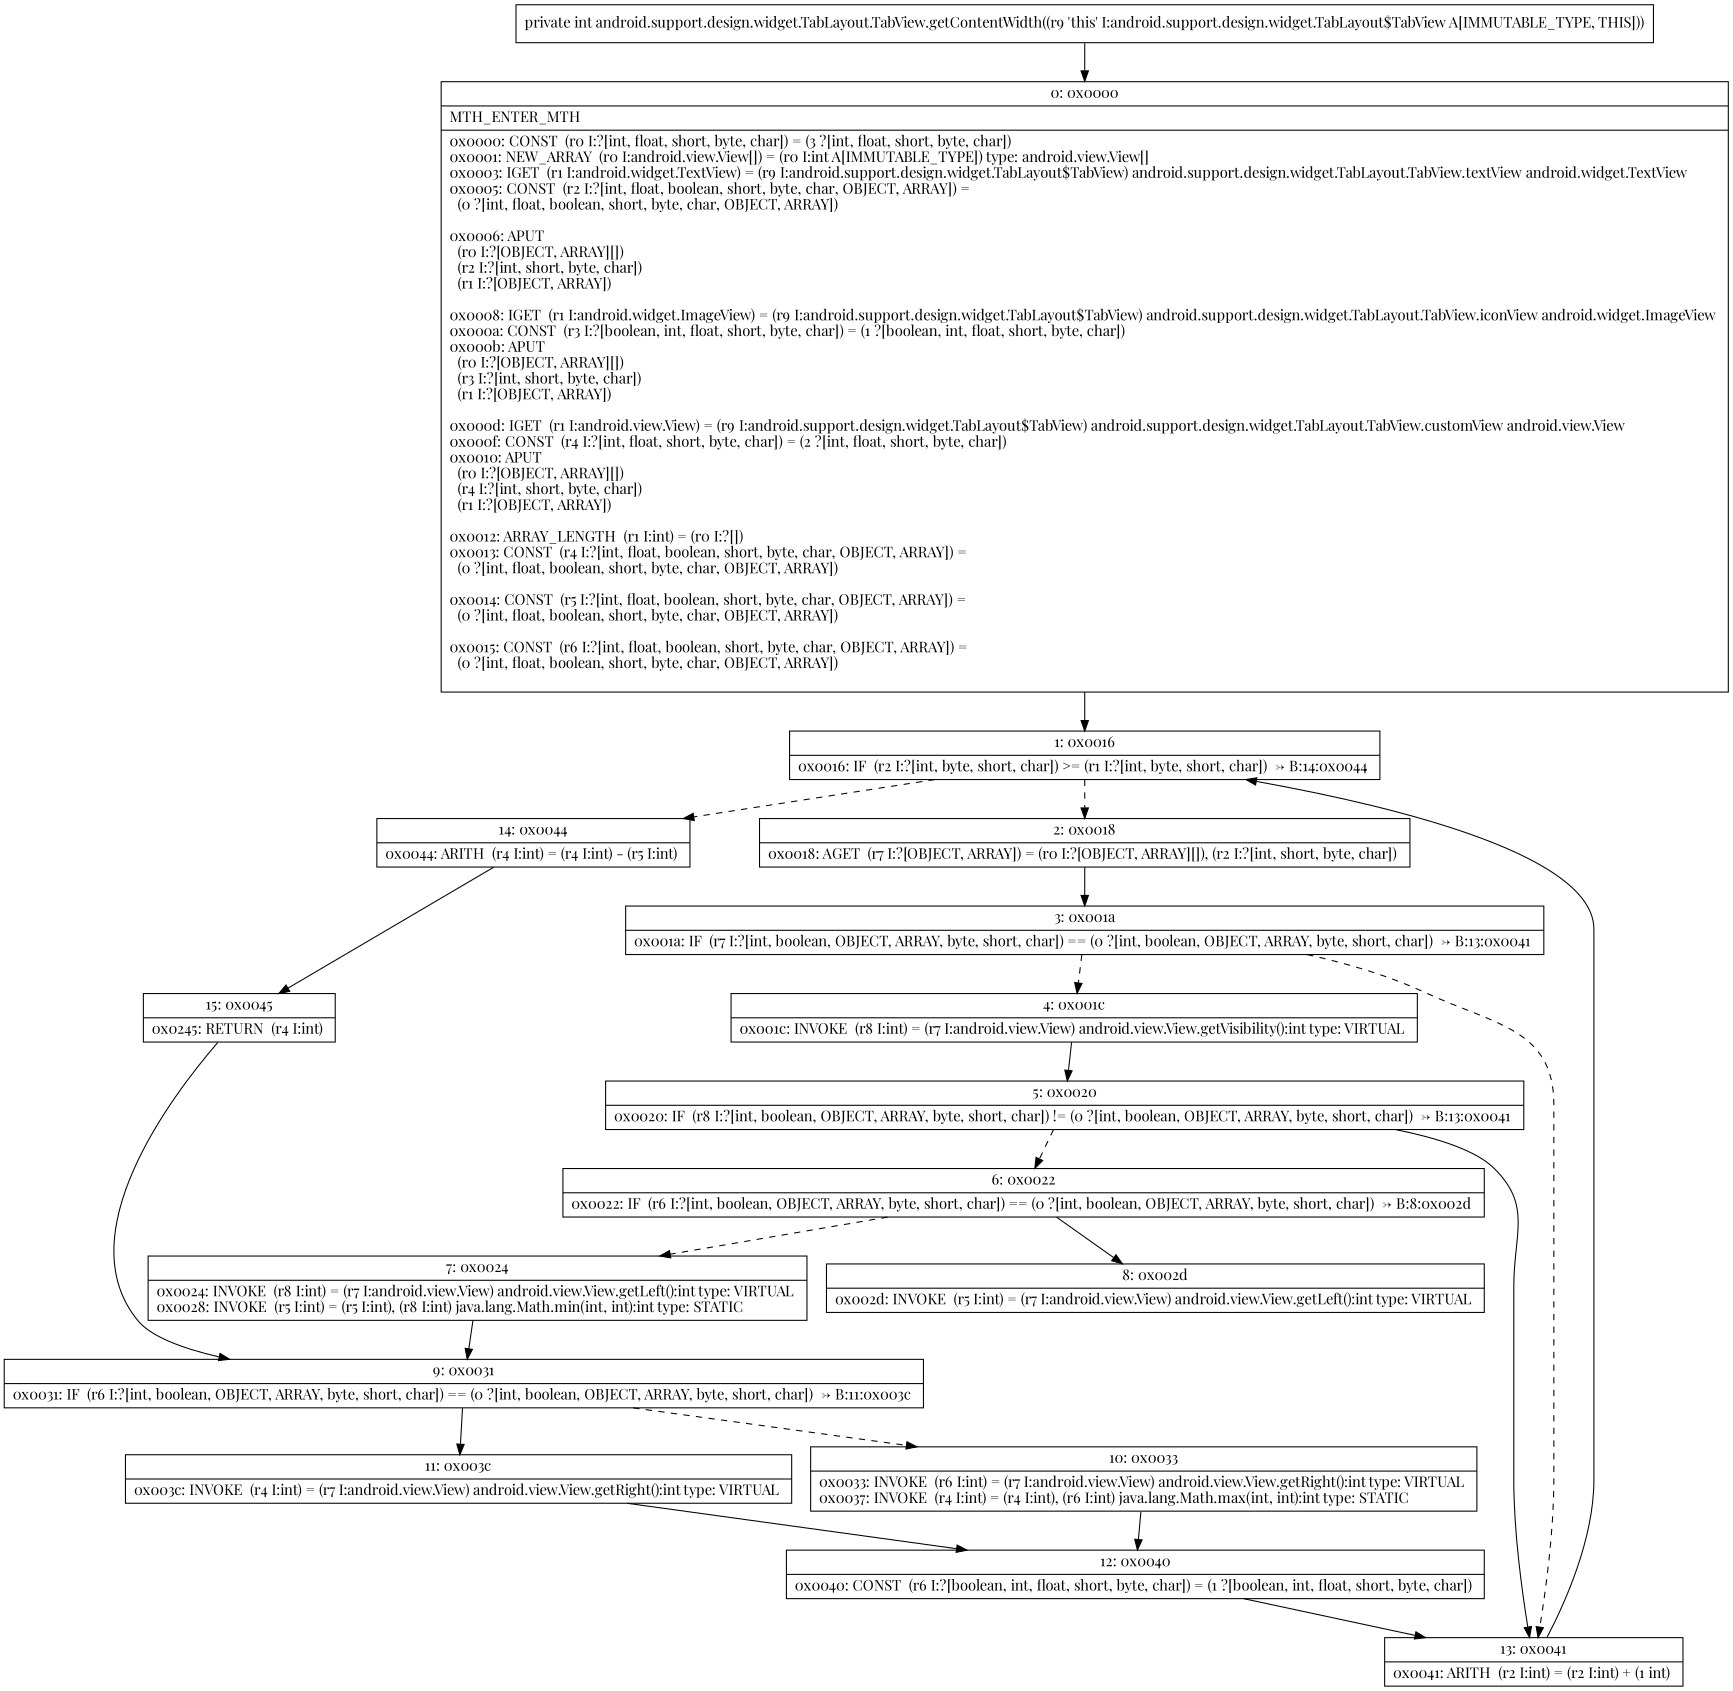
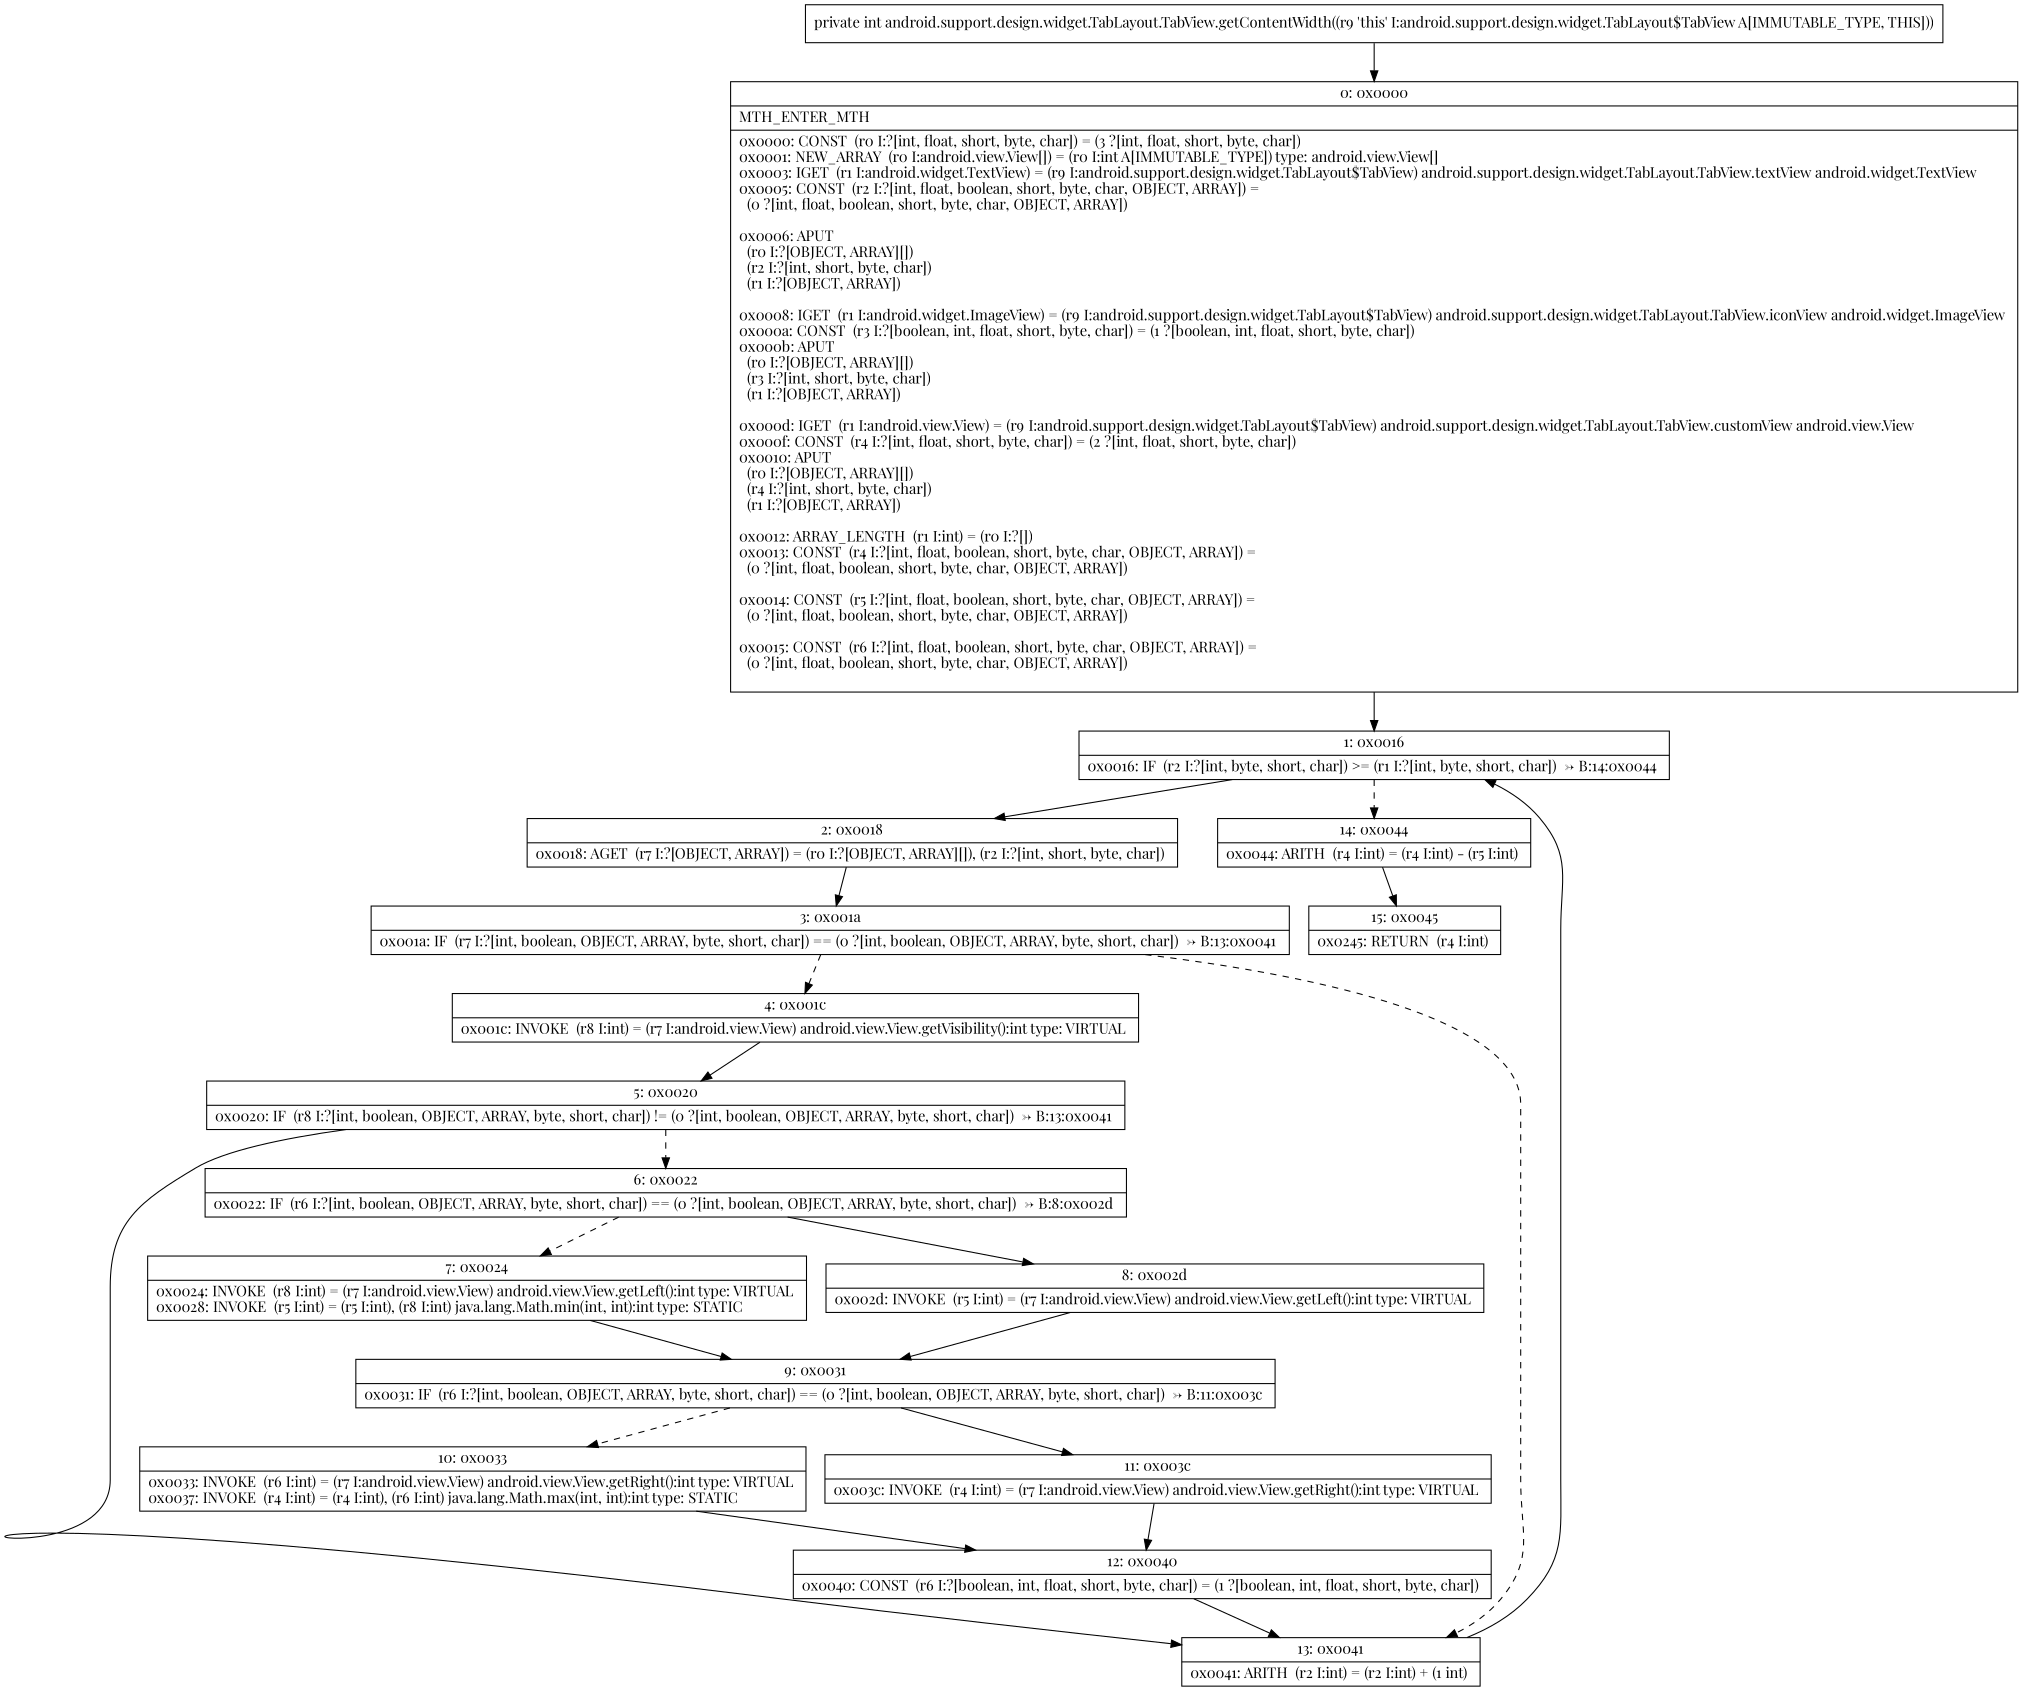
(1085, 794) -> (1119, 798)
(119, 1215) -> (990, 1335)
